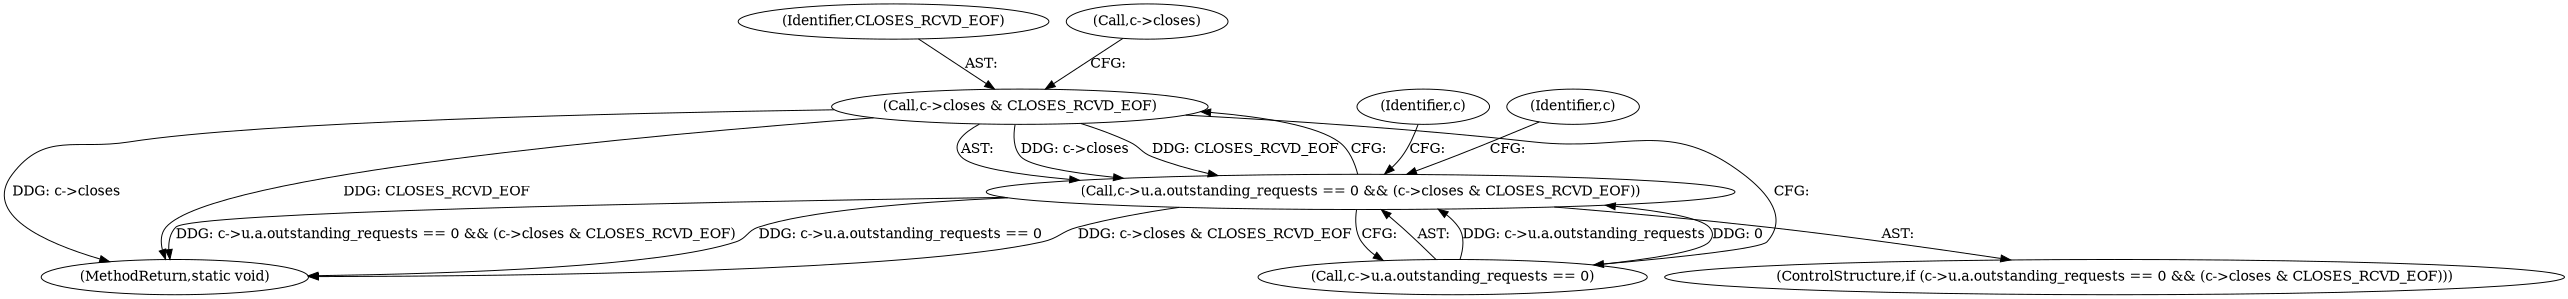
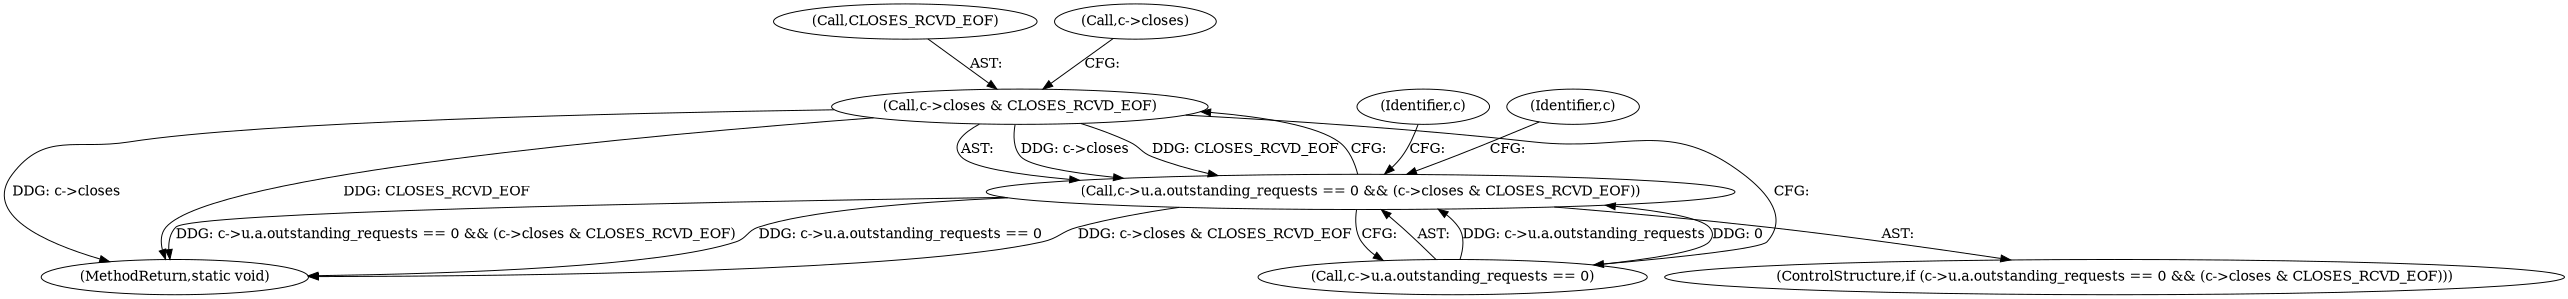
(894, 22) -> (905, 22)
